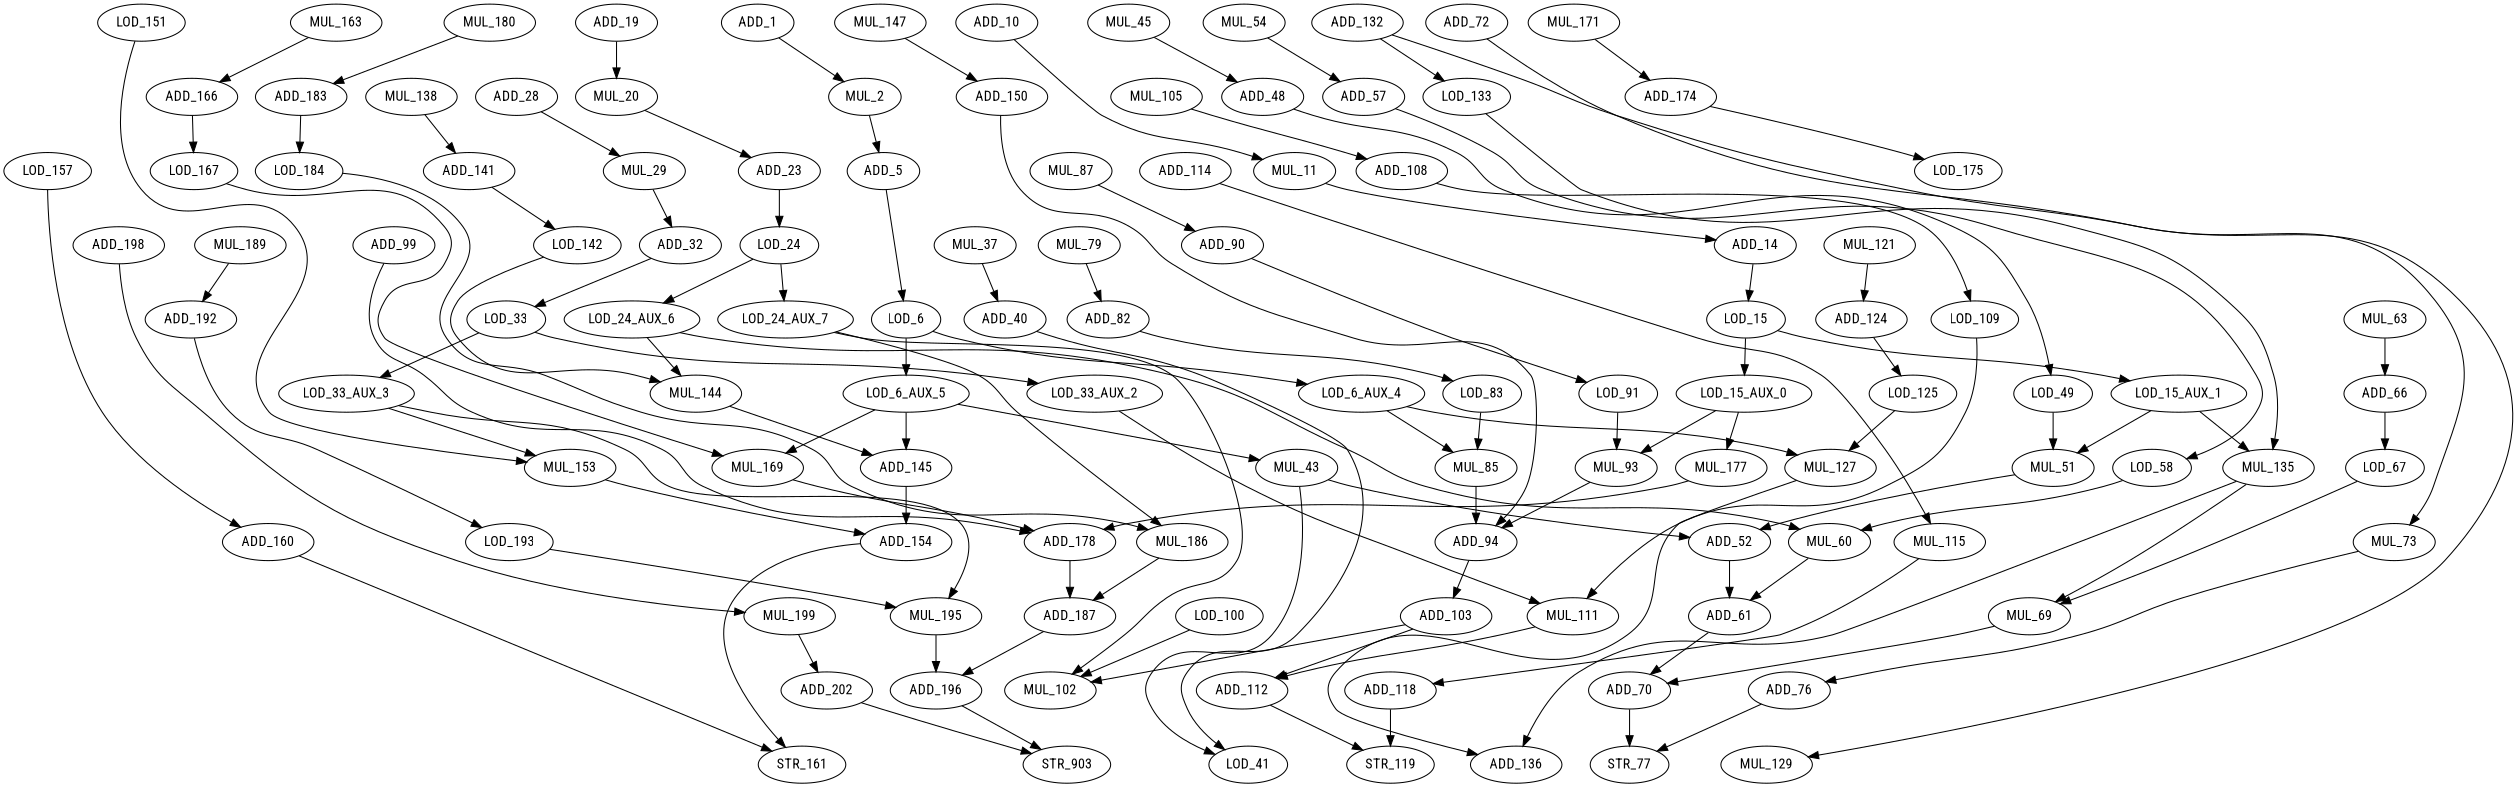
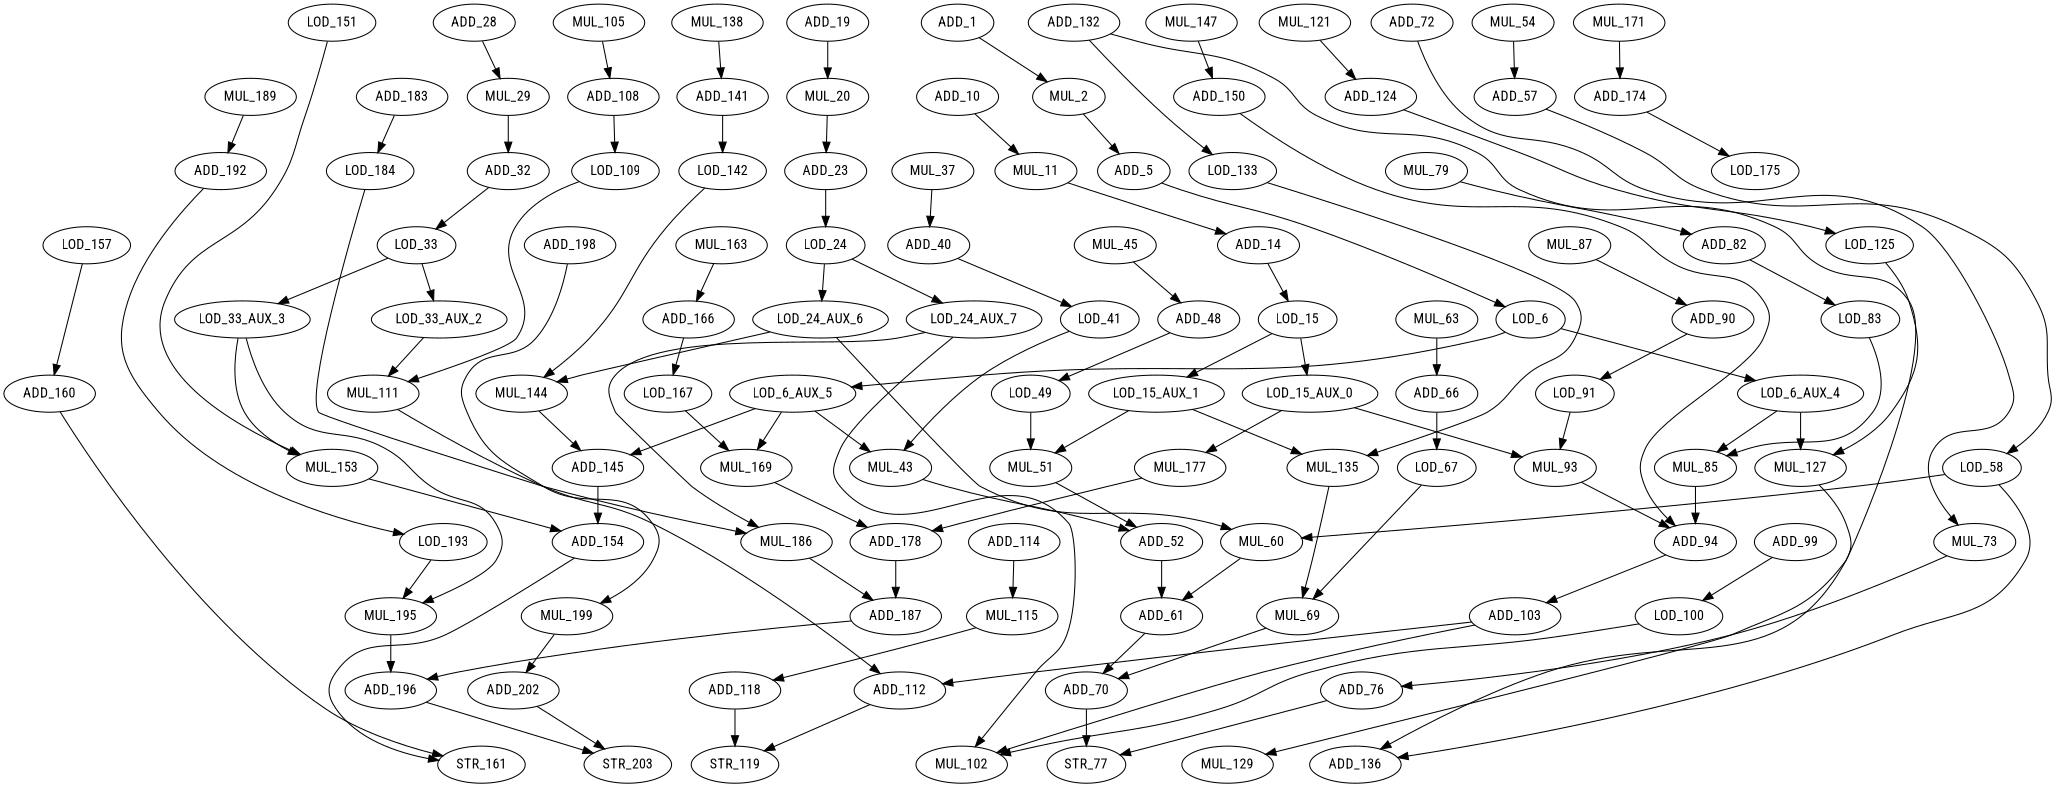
(490, 23) -> none
(653, 446) -> (1742, 576)
(1874, 620) -> (1771, 676)
(1262, 643) -> (994, 367)
(1067, 765) -> (628, 765)
